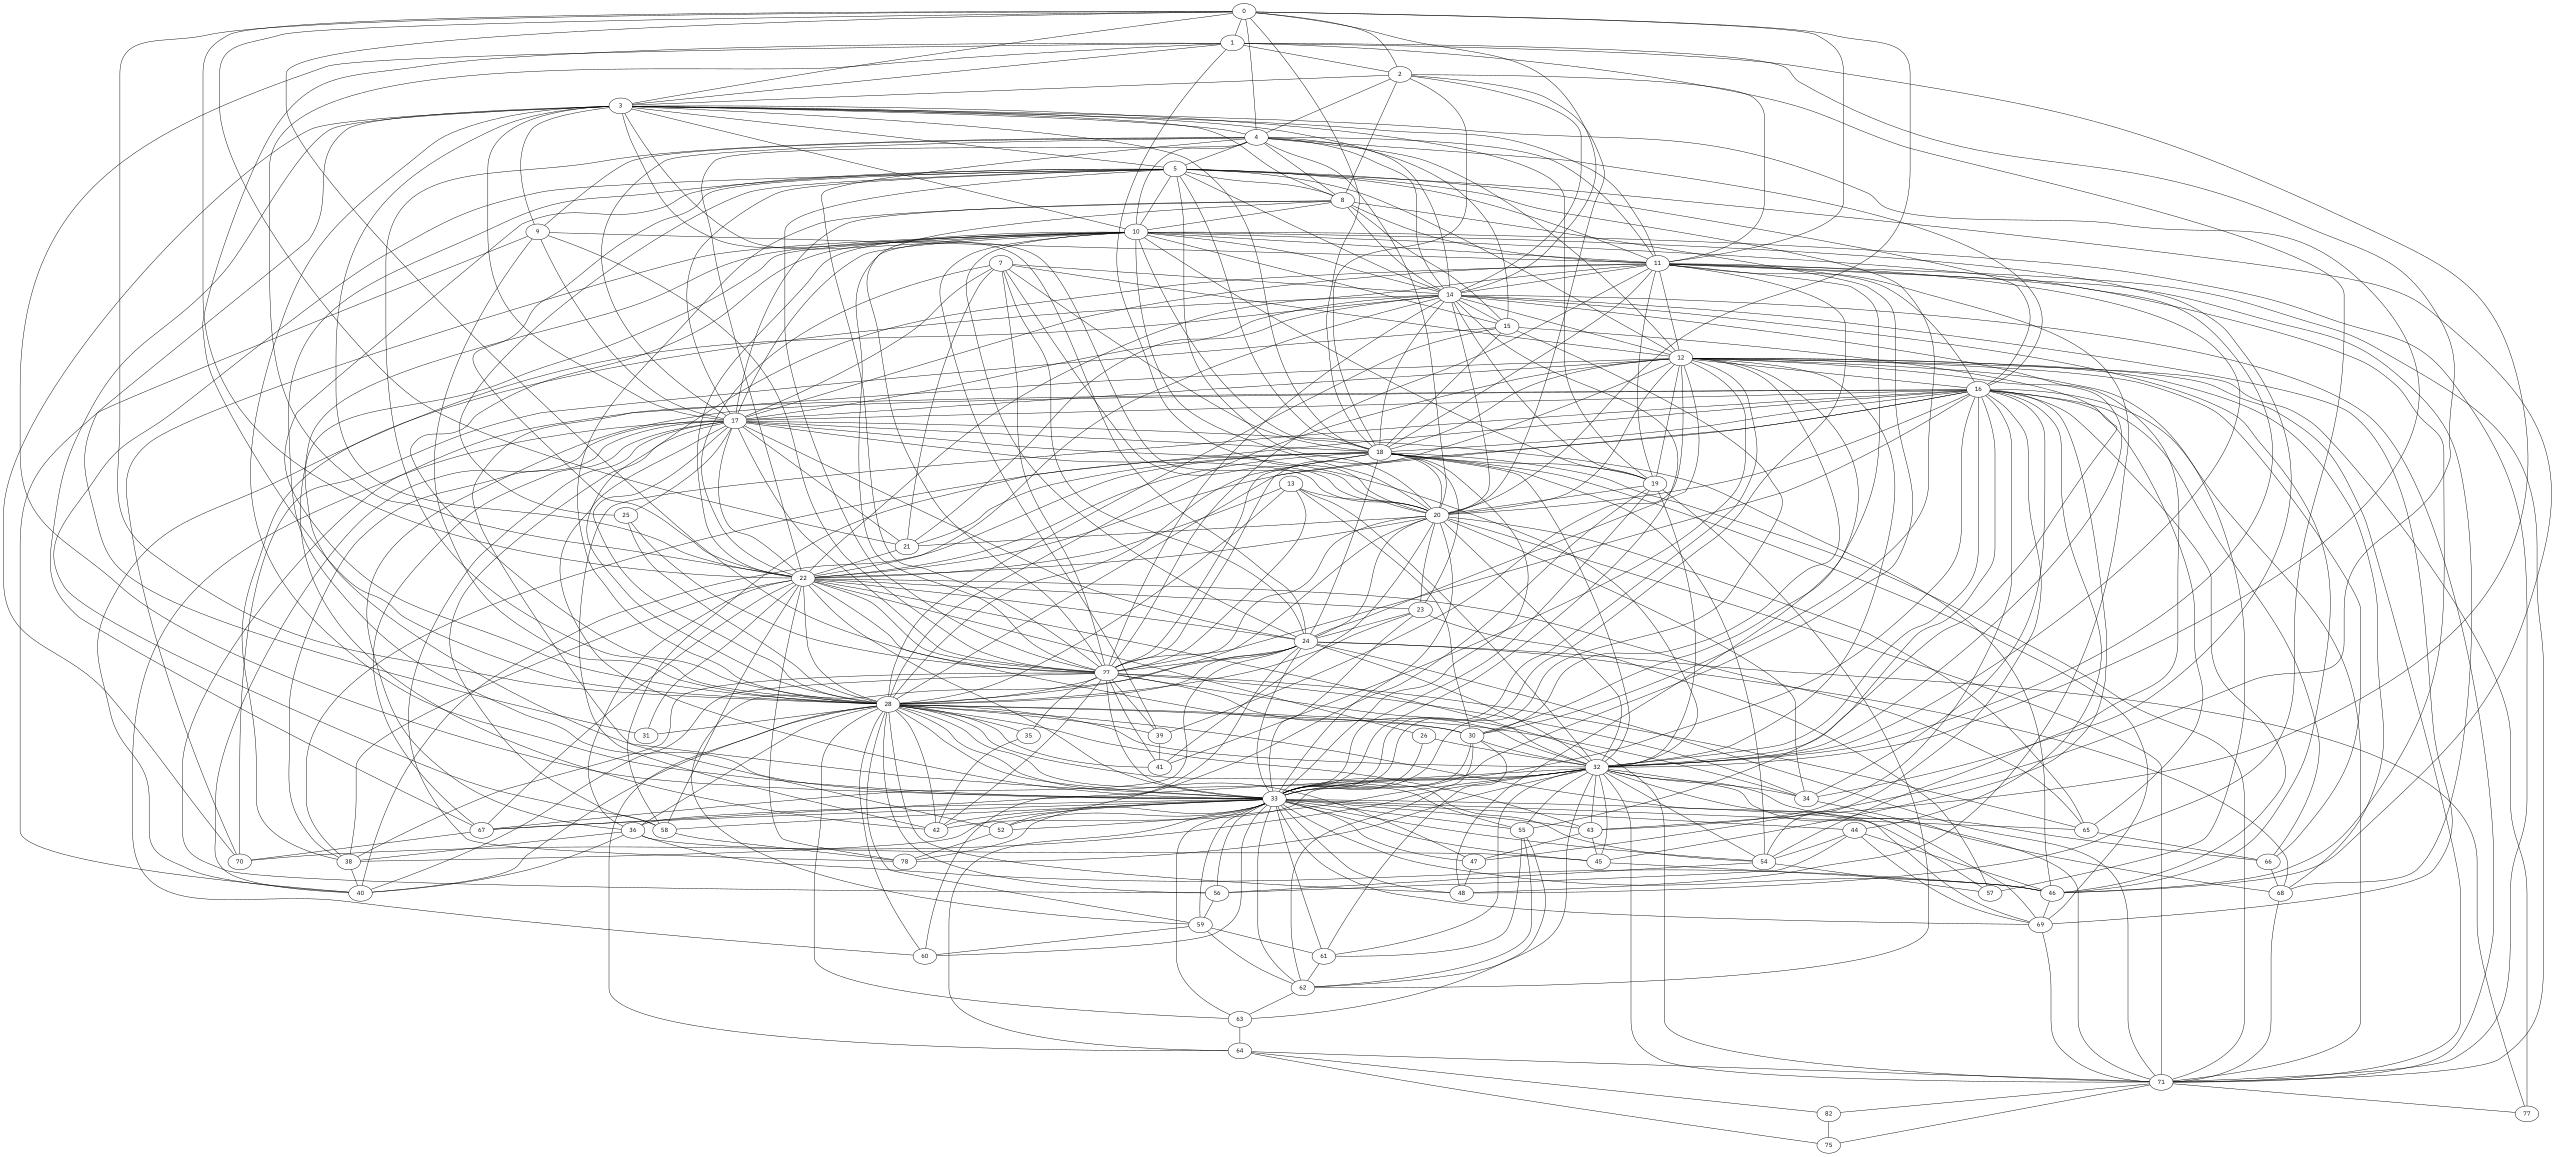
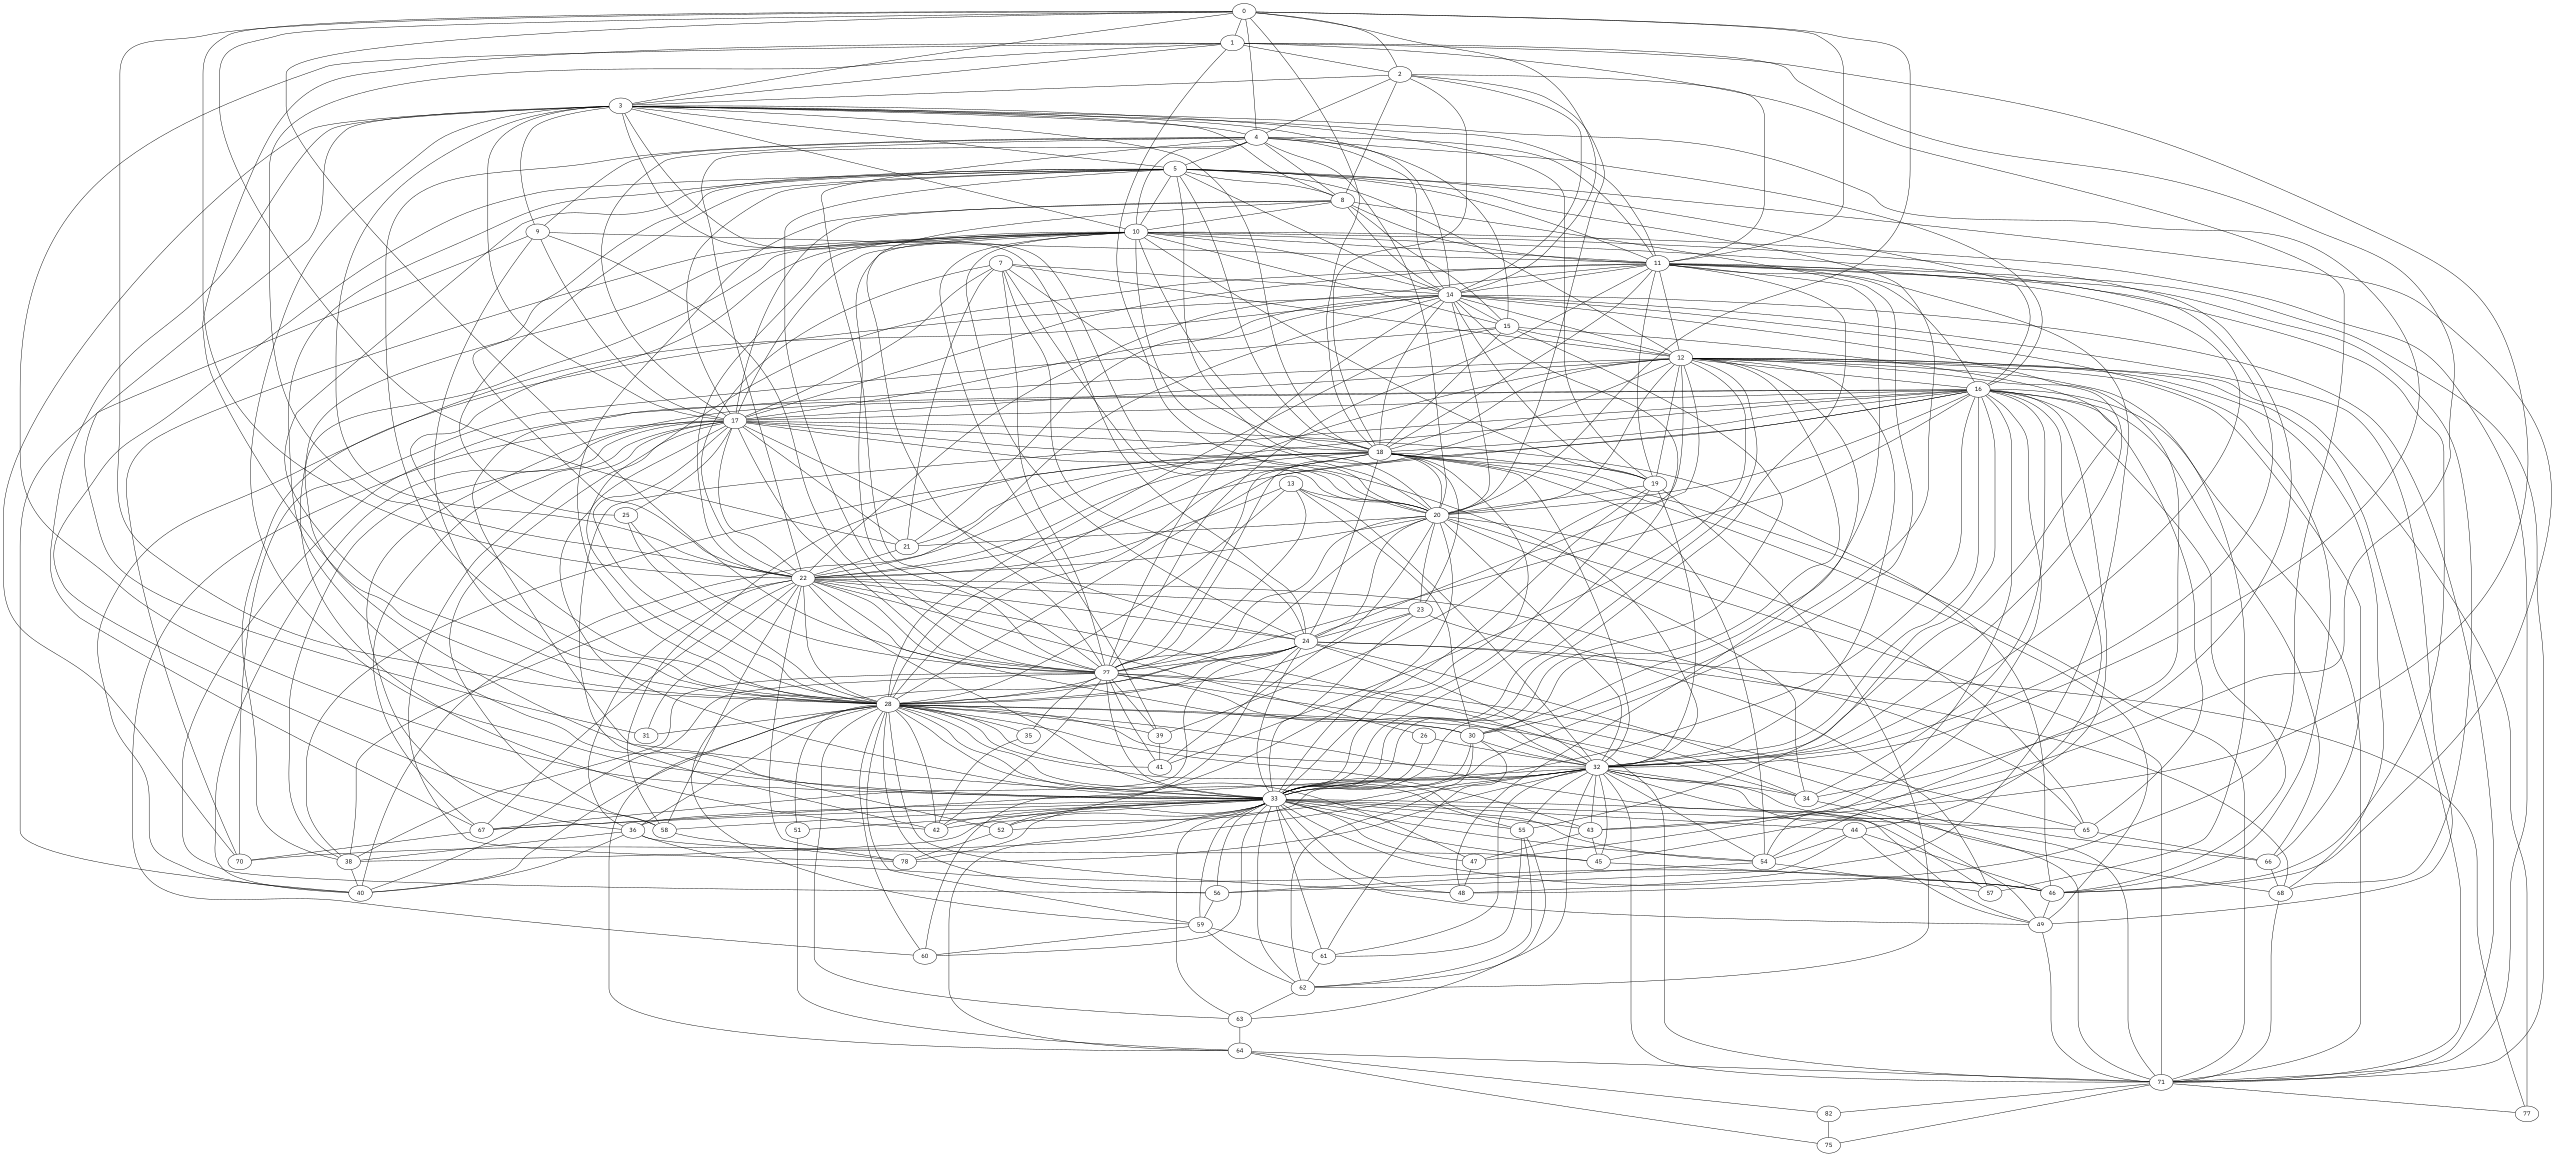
(1486, 190) -> (1594, 343)
none -> (798, 830)
(2040, 925) -> (2040, 925)
